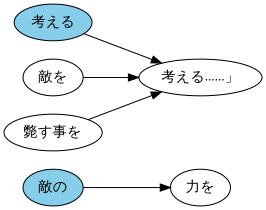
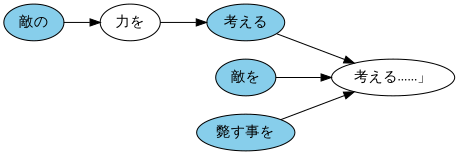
none -> (178, 22)
(53, 77) -> (246, 77)
(53, 133) -> (246, 133)
